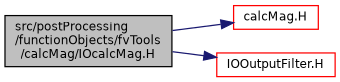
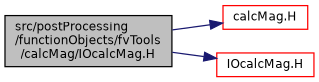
(276, 65) -> (265, 65)
